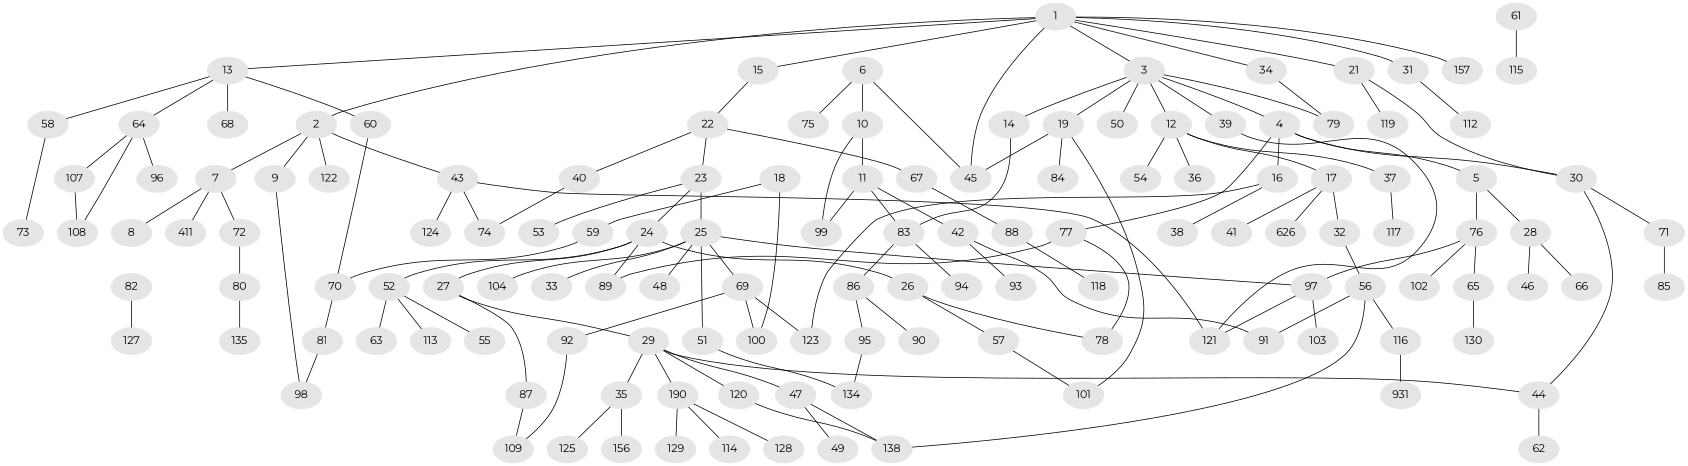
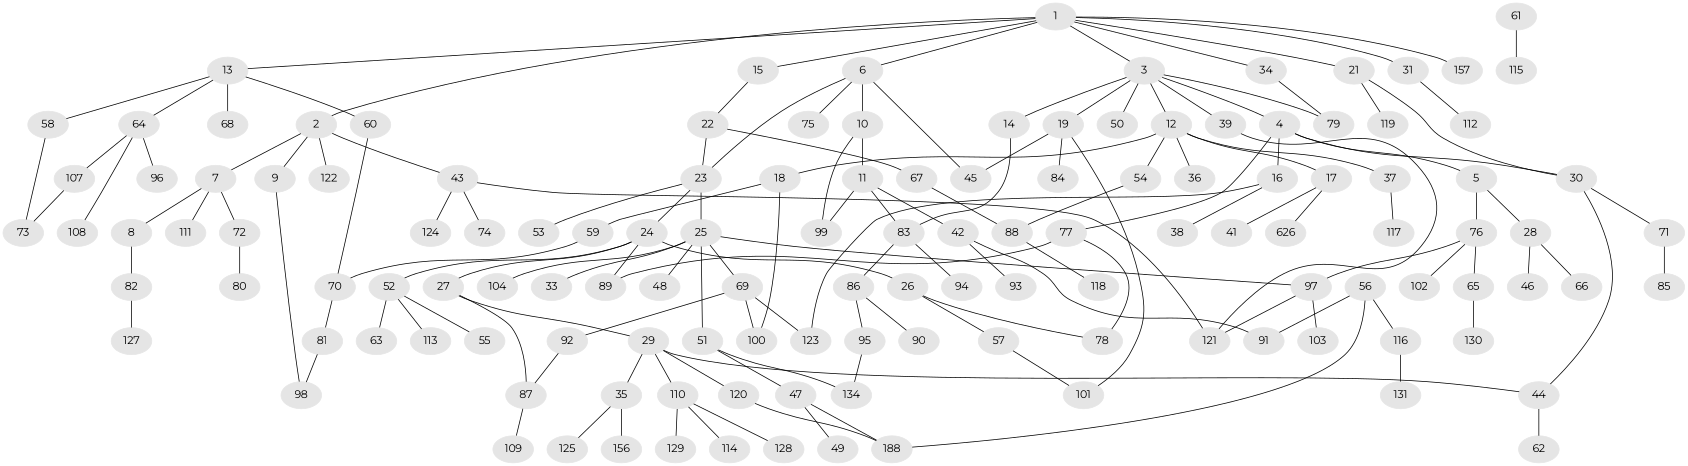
(994, 90) -> (959, 44)
none -> (774, 116)
none -> (978, 157)
(579, 179) -> none
none -> (1075, 204)
(76, 206) -> (49, 206)
(186, 233) -> (186, 233)
(1340, 233) -> none
none -> (131, 260)
(240, 341) -> none
(722, 369) -> (757, 373)
(678, 395) -> (678, 395)
(1401, 395) -> (1401, 395)
(556, 402) -> (547, 368)
(892, 449) -> (892, 449)
